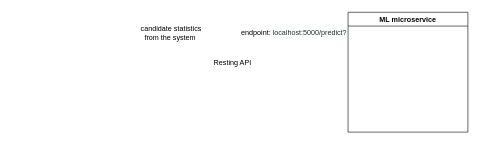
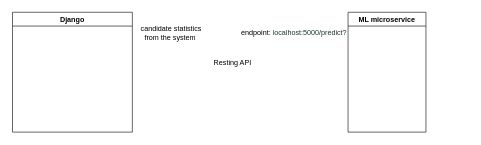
none -> (72, 72)
(408, 72) -> (387, 72)
